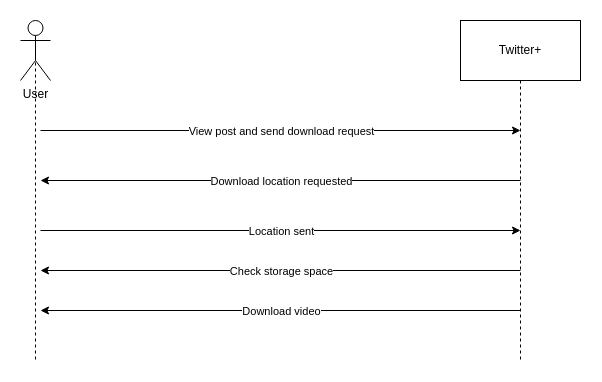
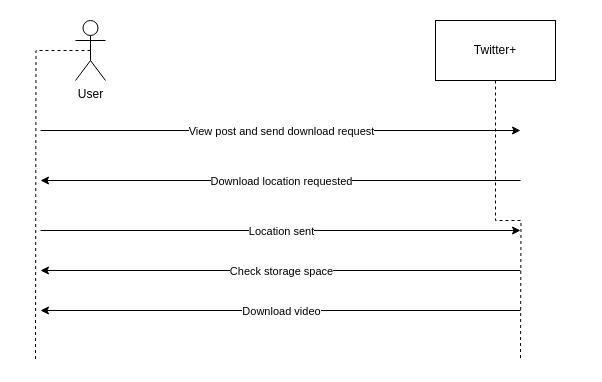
(36, 51) -> (91, 51)
(521, 51) -> (496, 51)
